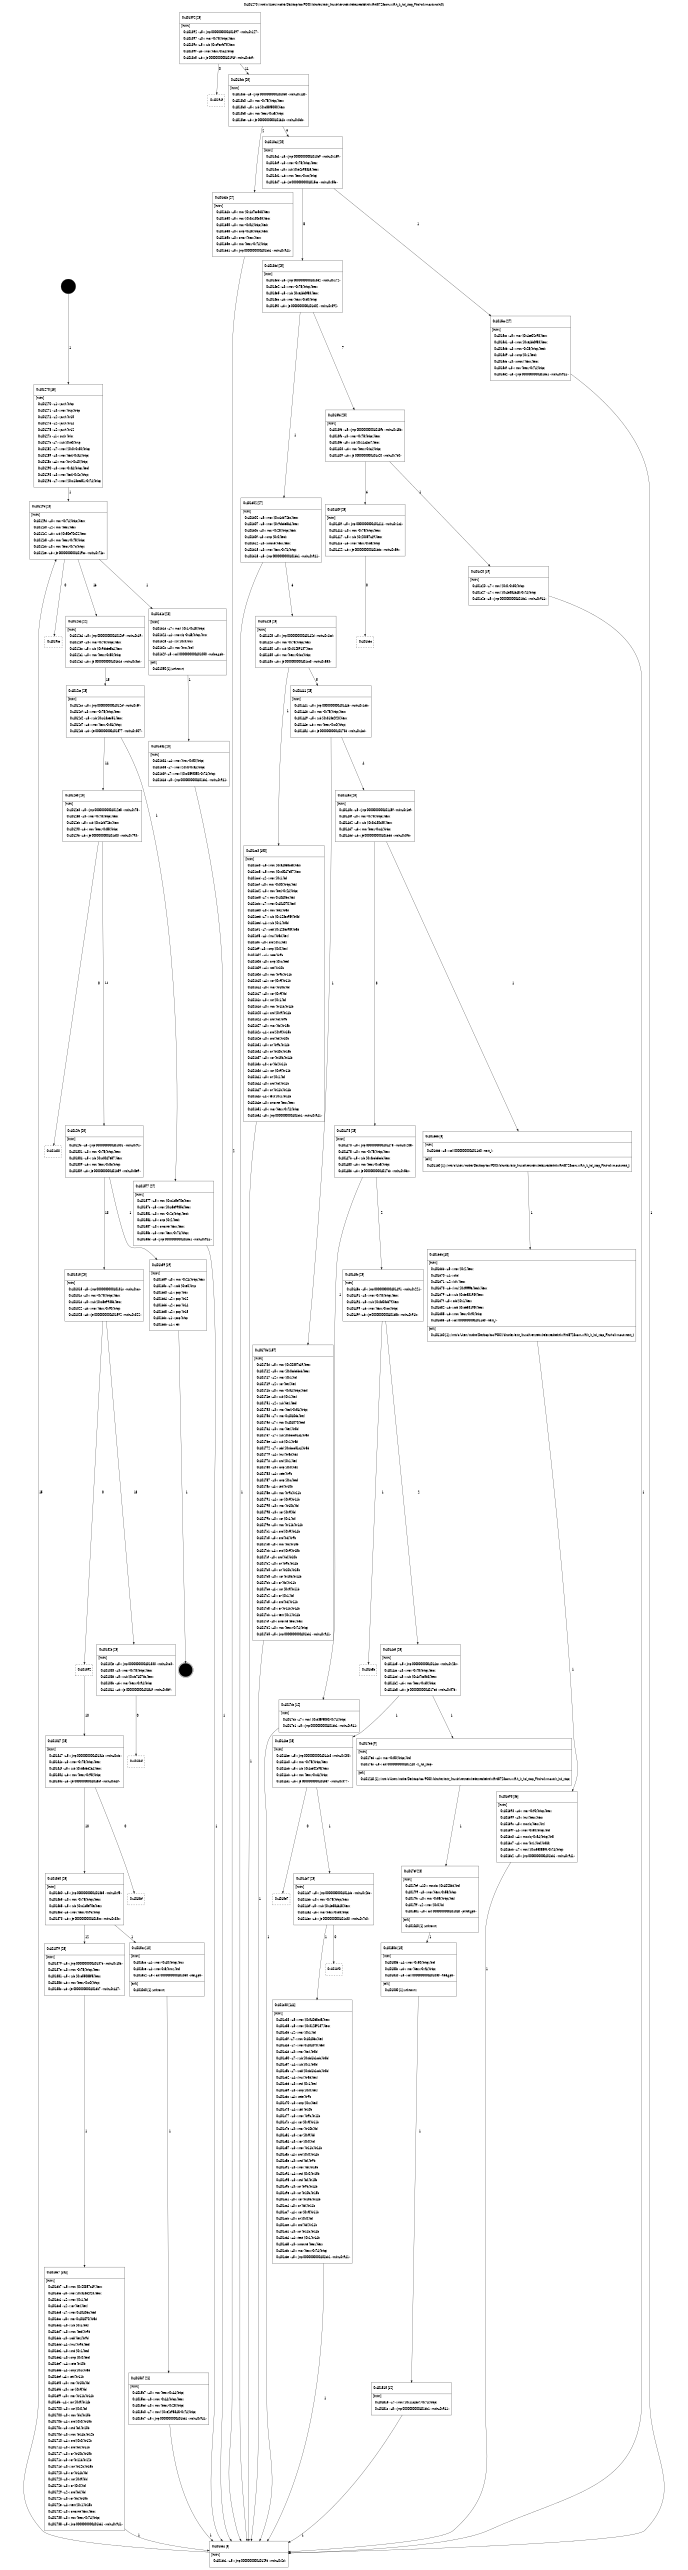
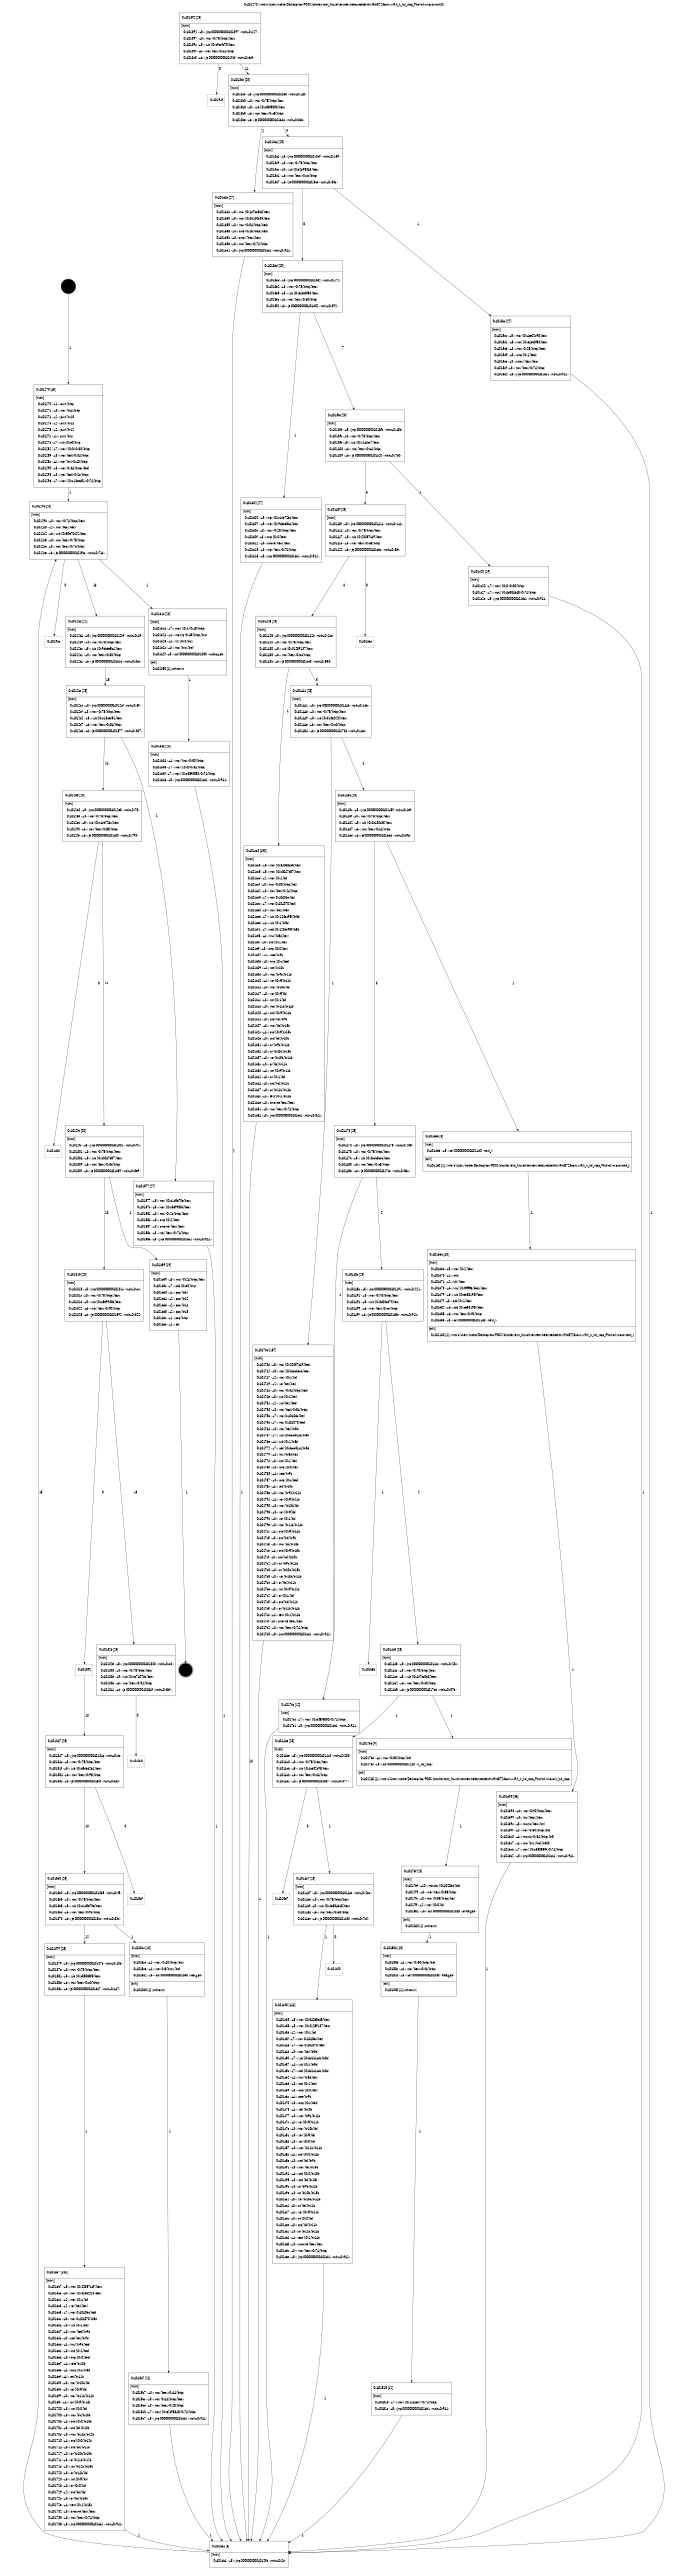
(289, 588) -> (331, 585)
(251, 1762) -> (251, 1762)
